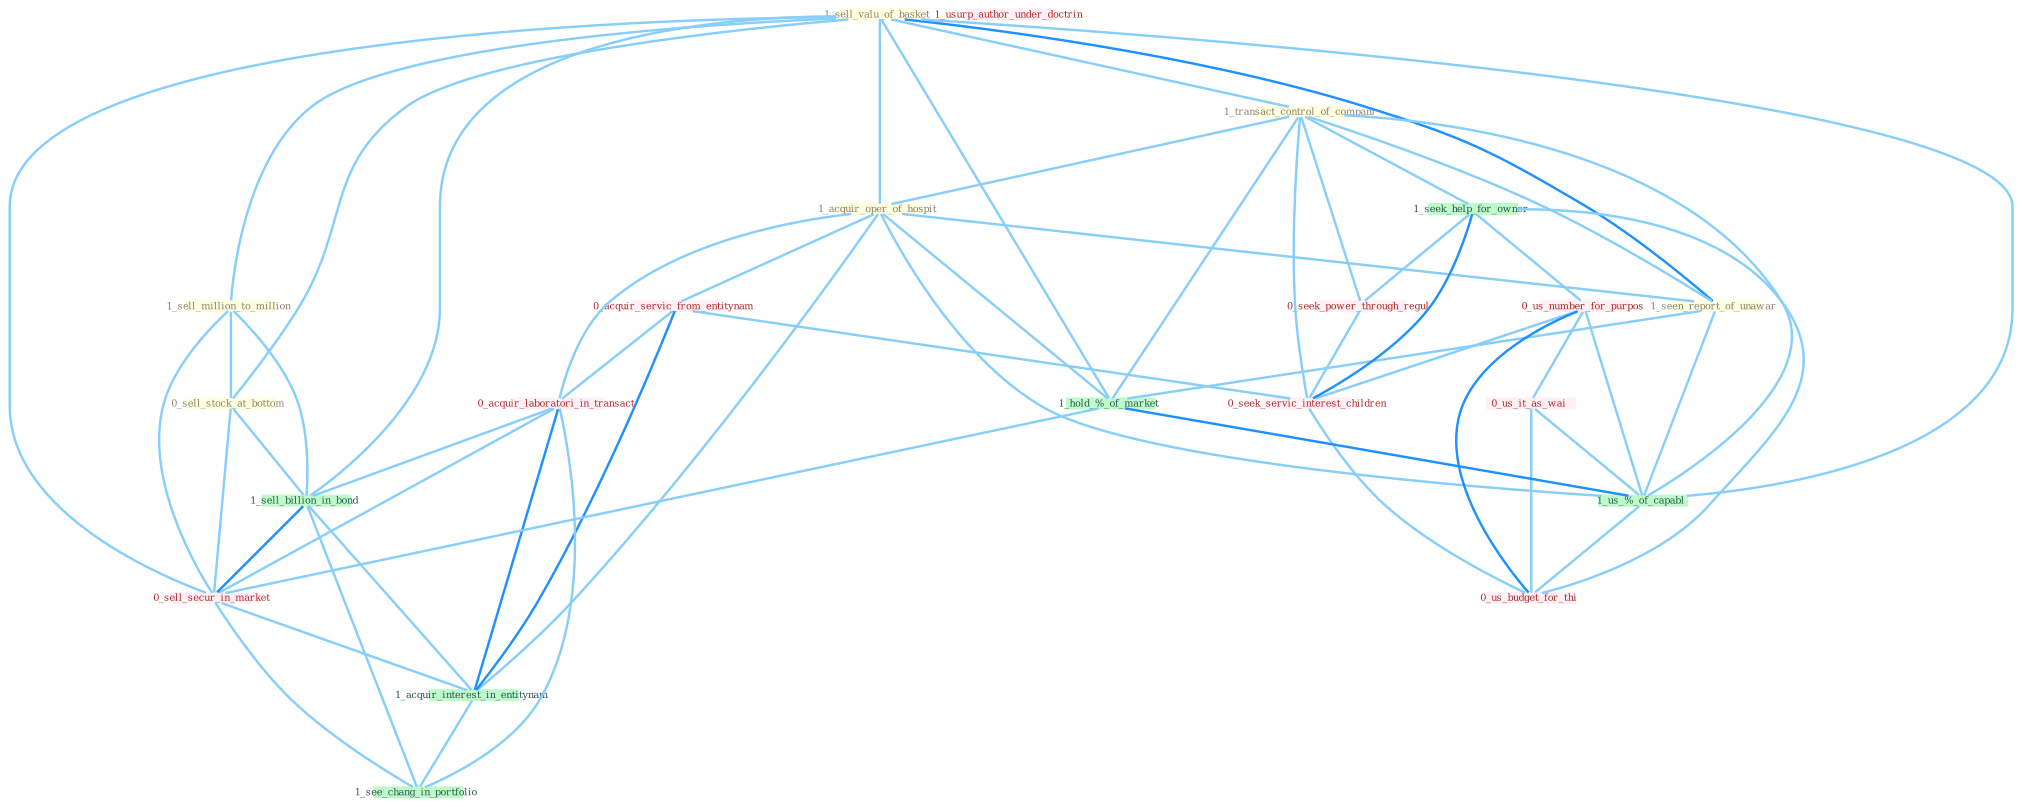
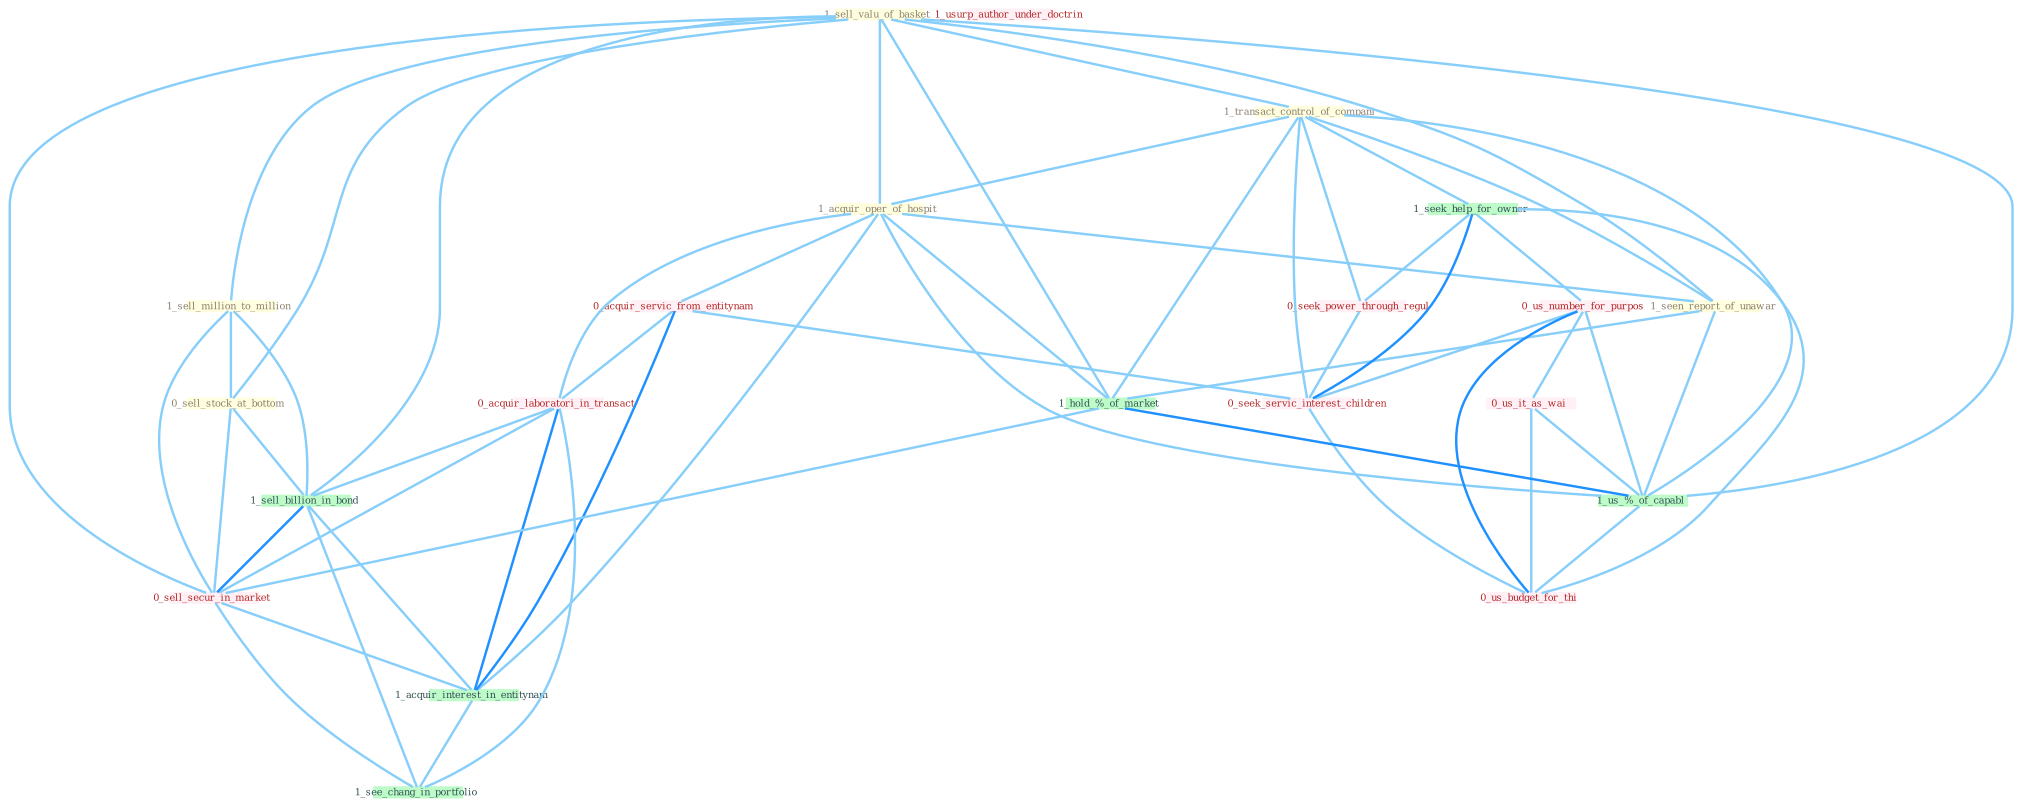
(1333, 97) -> (1333, 97)
